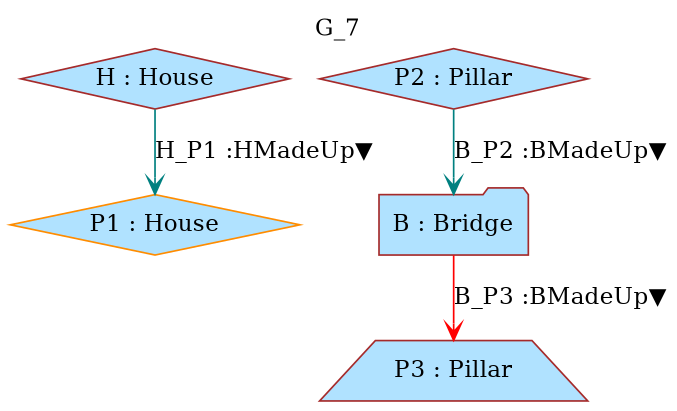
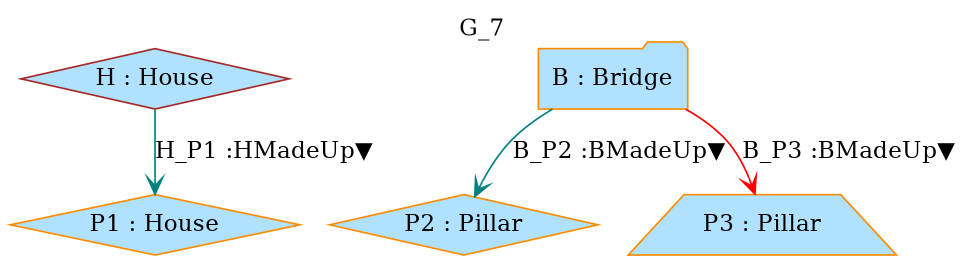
(454, 79) -> (464, 225)
(454, 143) -> (512, 140)
(454, 225) -> (613, 79)
(454, 371) -> (762, 225)
